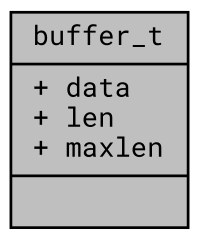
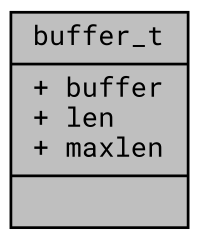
(83, 89) -> (100, 89)
